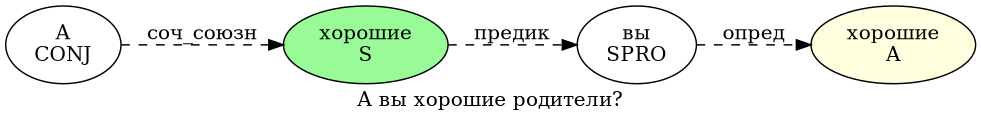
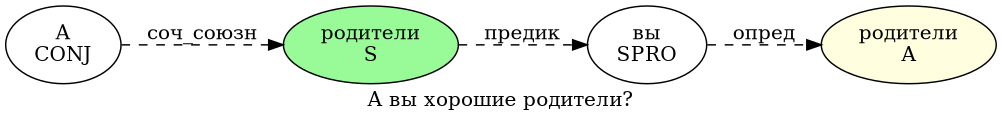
(366, 45) -> (371, 45)
(893, 45) -> (909, 45)
